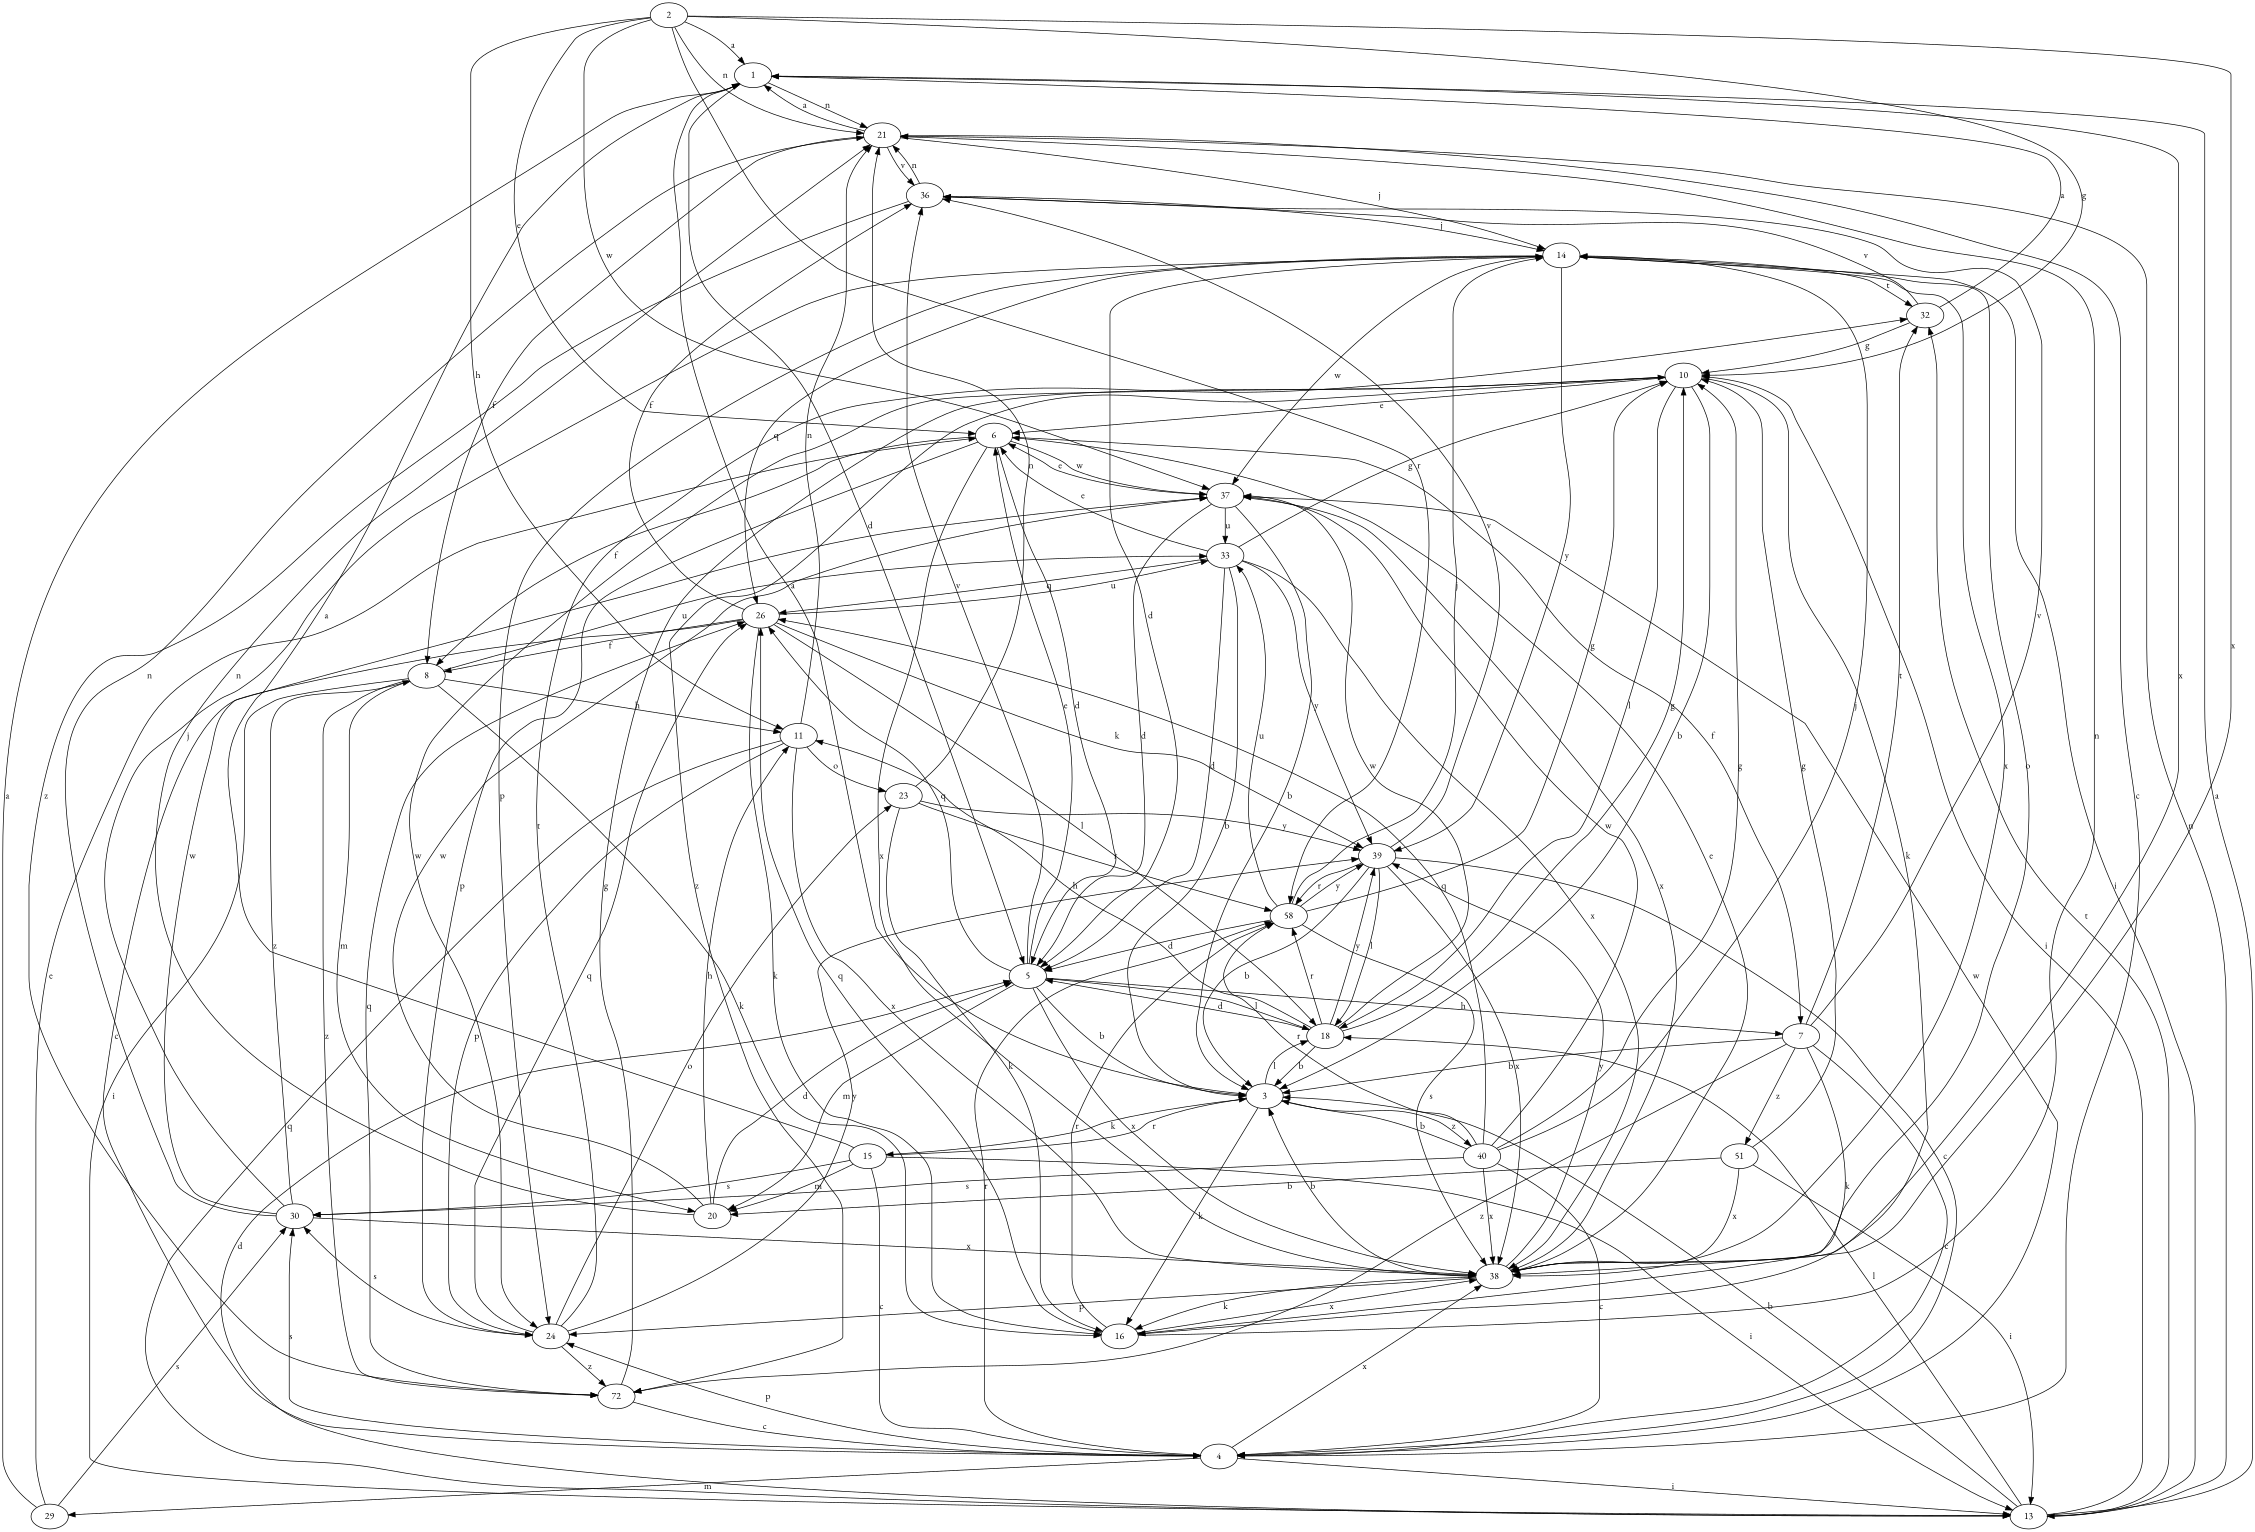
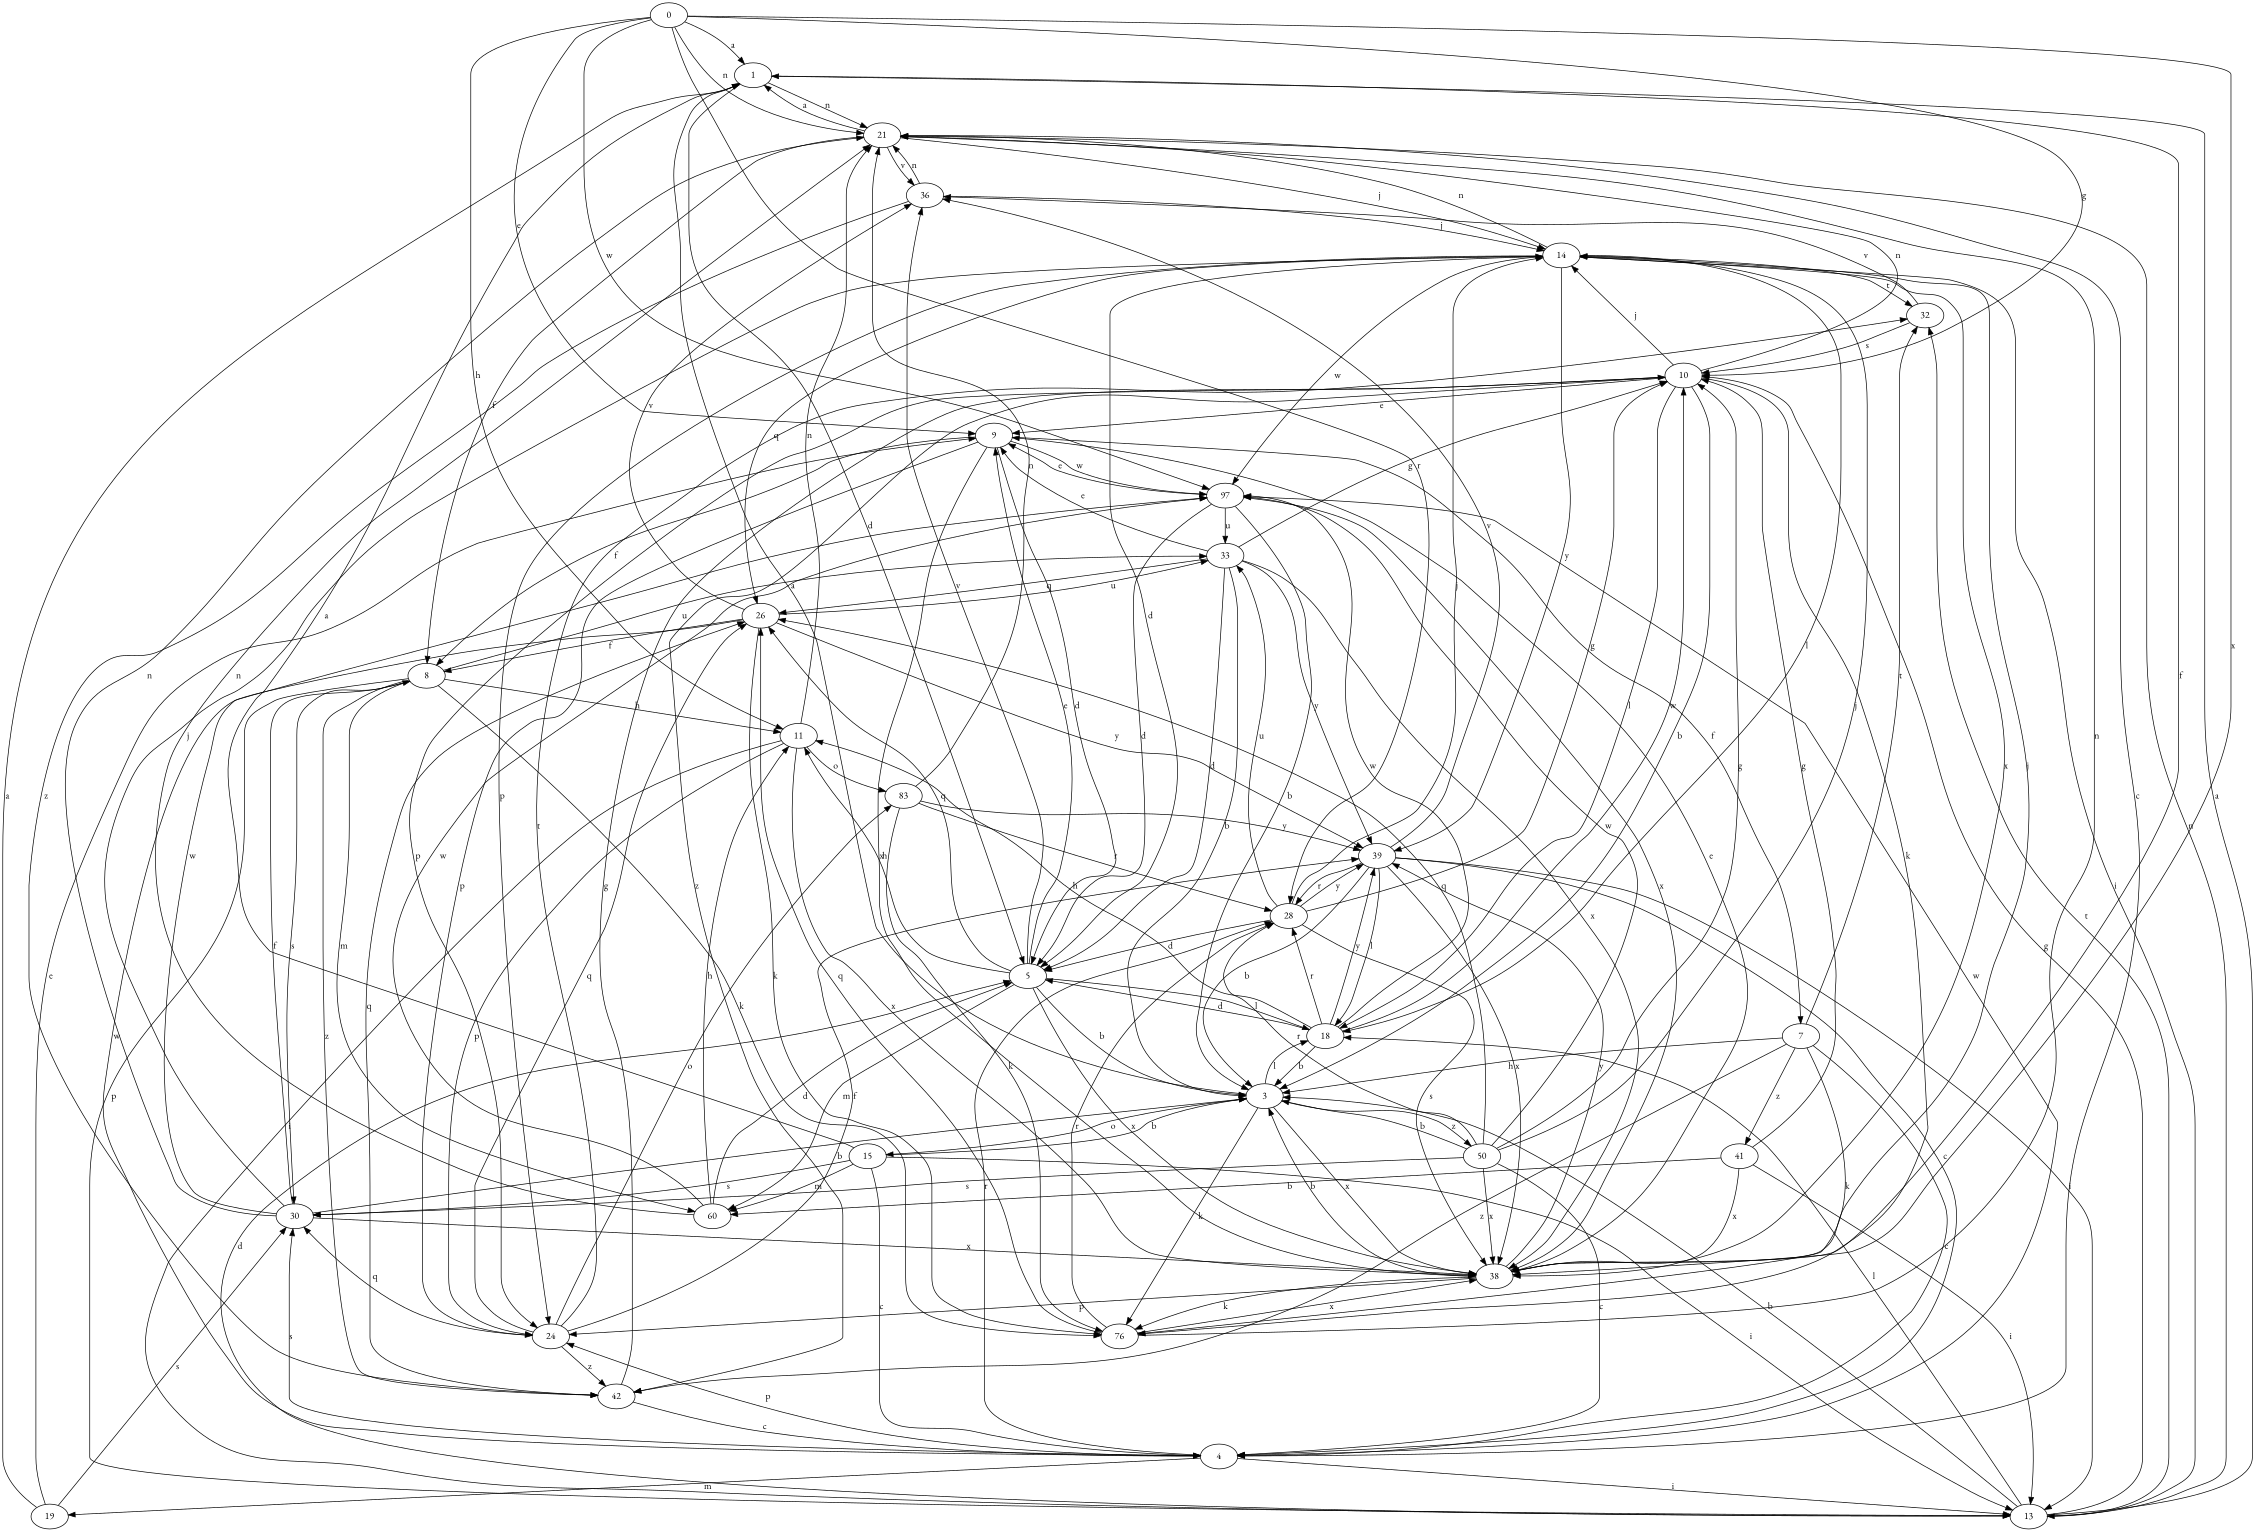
(669, 15) -> (669, 15)
(1519, 105) -> none
none -> (1267, 161)
none -> (1526, 186)
(1890, 255) -> none
none -> (1625, 318)
(1868, 345) -> (1868, 345)
(651, 406) -> (651, 406)
(994, 436) -> (994, 436)
(1225, 496) -> (1225, 496)
(2181, 676) -> (2181, 676)
(1673, 706) -> (1673, 706)
(1117, 736) -> (1117, 736)
(2028, 766) -> (2028, 766)
(904, 796) -> (904, 796)
(1052, 810) -> (1798, 654)
(418, 856) -> (418, 856)
none -> (294, 896)
(1289, 916) -> (1289, 916)
(275, 946) -> (275, 946)
(2046, 946) -> (2046, 946)
(1374, 1003) -> (892, 898)
(117, 1036) -> (117, 1036)
none -> (1906, 1050)
(1511, 1066) -> (1511, 1066)
(114, 1096) -> (114, 1096)
(855, 1096) -> (855, 1096)
(290, 1126) -> (290, 1126)
(1113, 1126) -> (1113, 1126)
(1154, 1126) -> (1154, 1126)
none -> (775, 1151)
(1482, 1156) -> (1482, 1156)
(1740, 1156) -> (1740, 1156)
(712, 1216) -> (712, 1216)
(375, 1276) -> (375, 1276)
(1120, 1336) -> (1120, 1336)
(1354, 1368) -> (1360, 1208)
(616, 1396) -> (616, 1396)
(50, 1517) -> (50, 1517)
